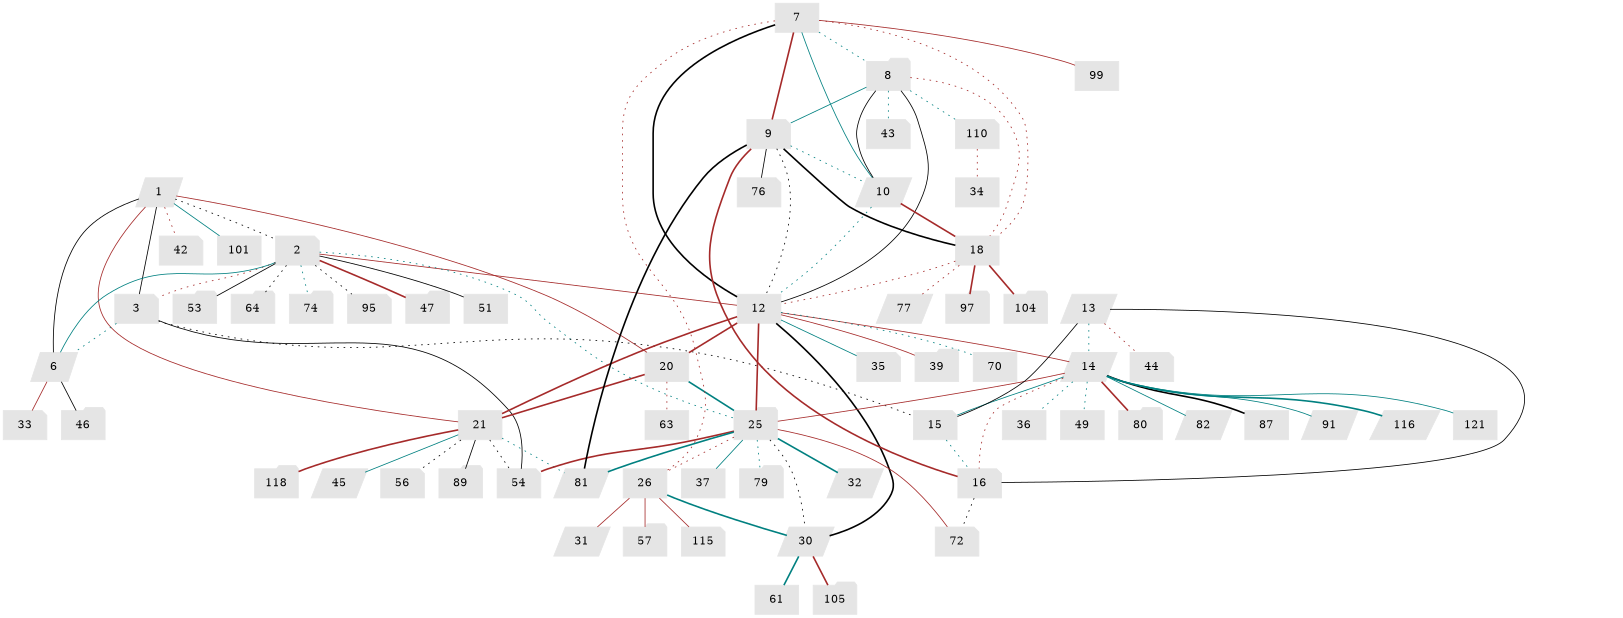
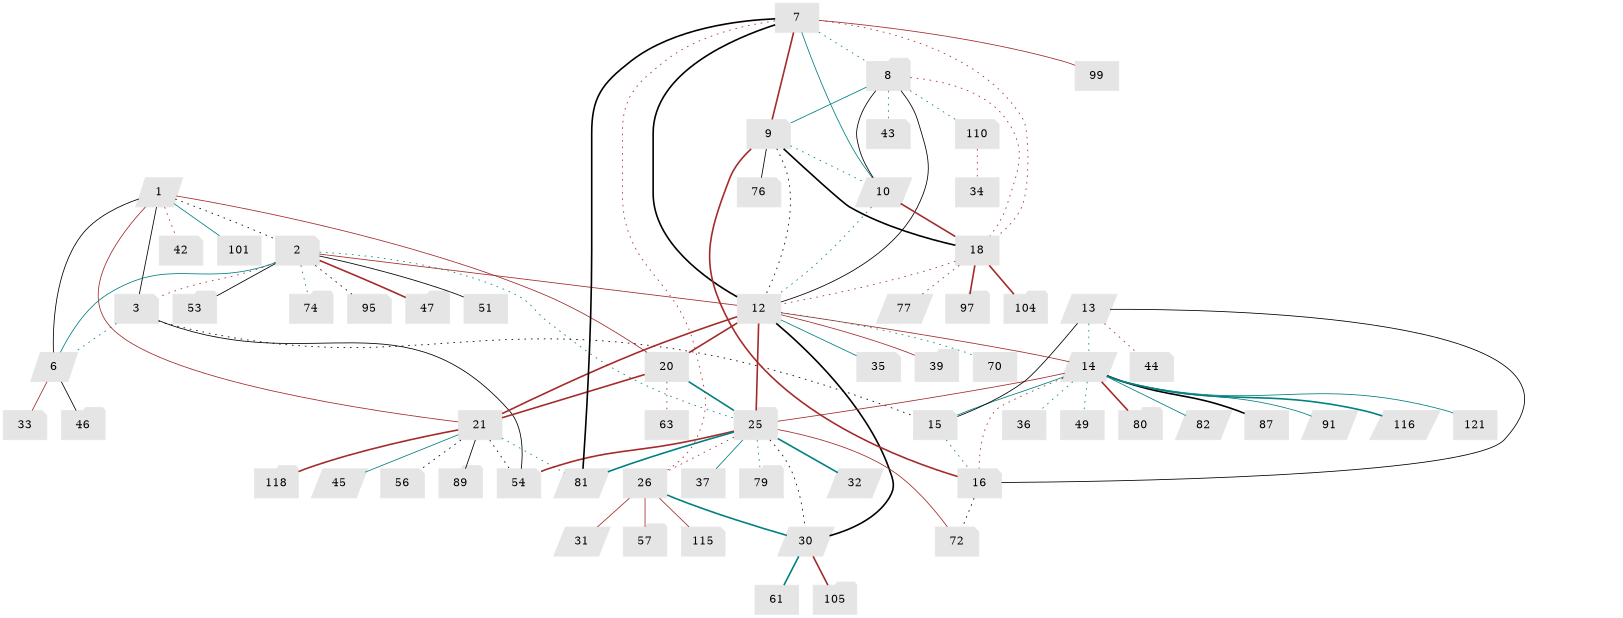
(642, 282) -> (592, 182)
(253, 309) -> none
